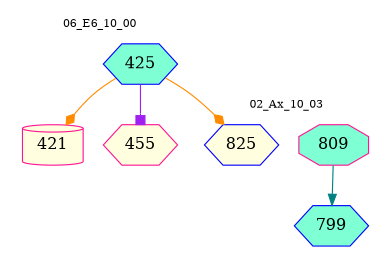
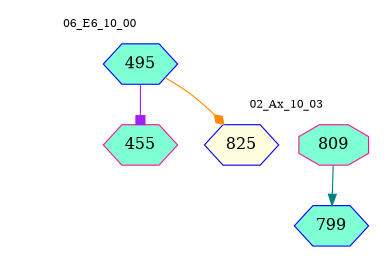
(140, 64) -> (140, 64)
(53, 145) -> none
(140, 145) -> (140, 145)
